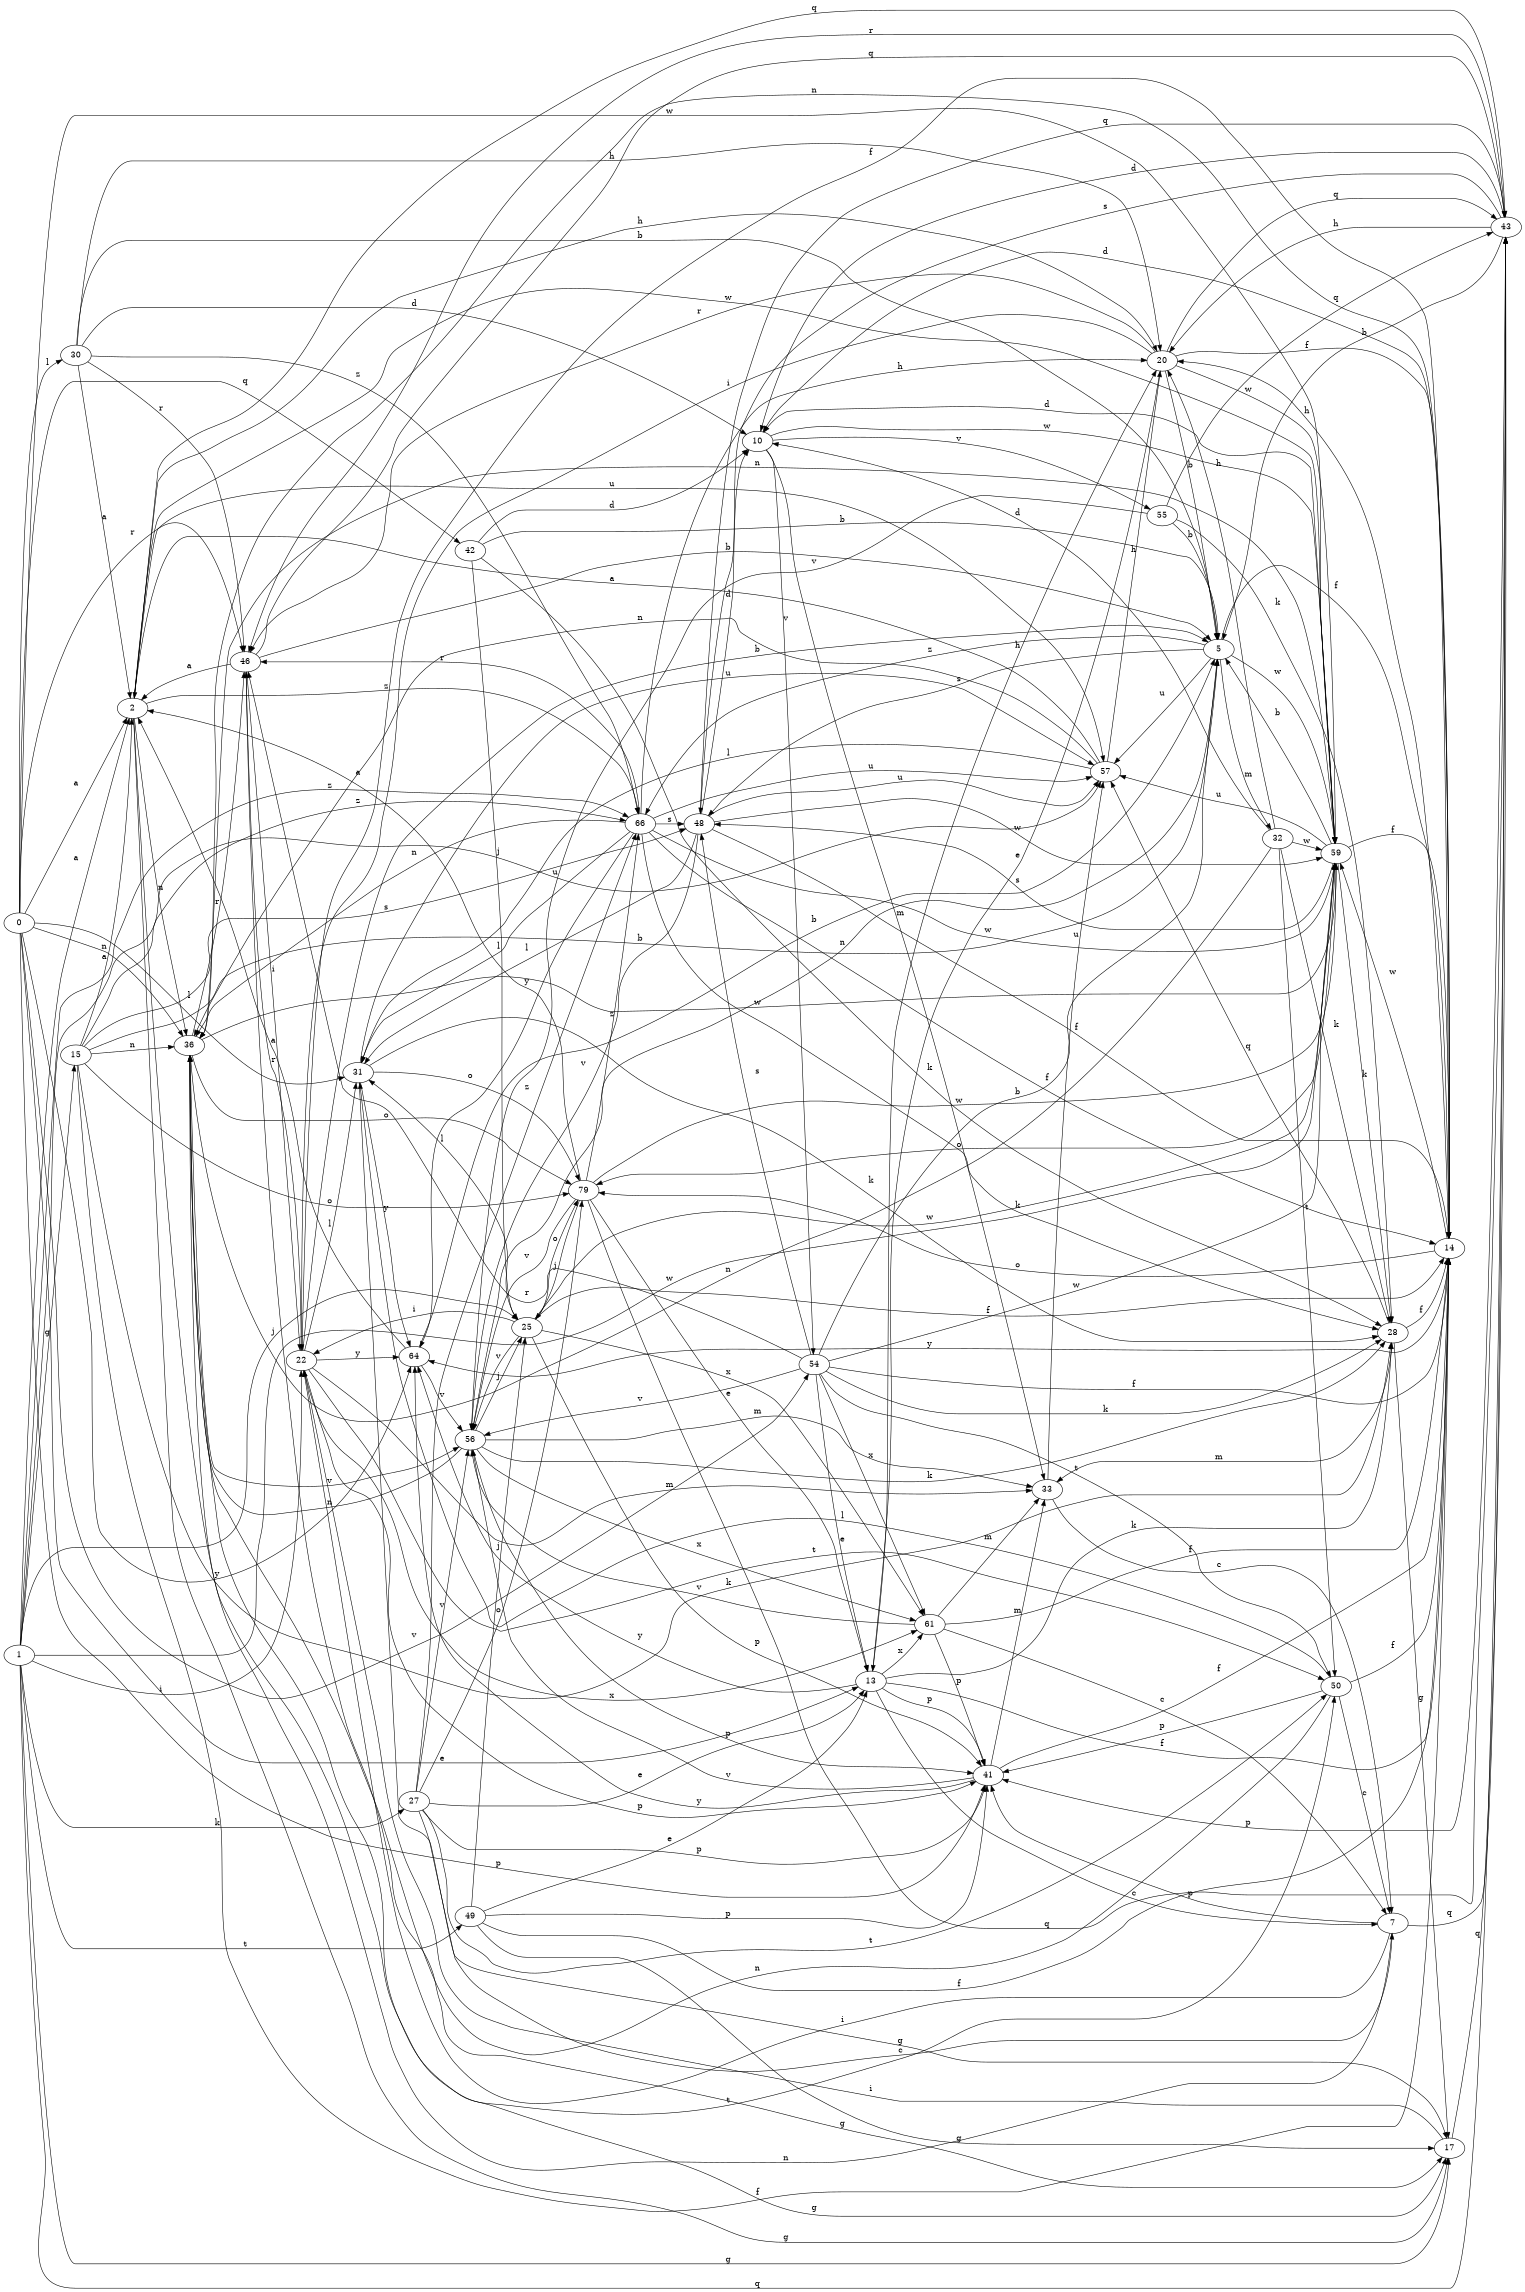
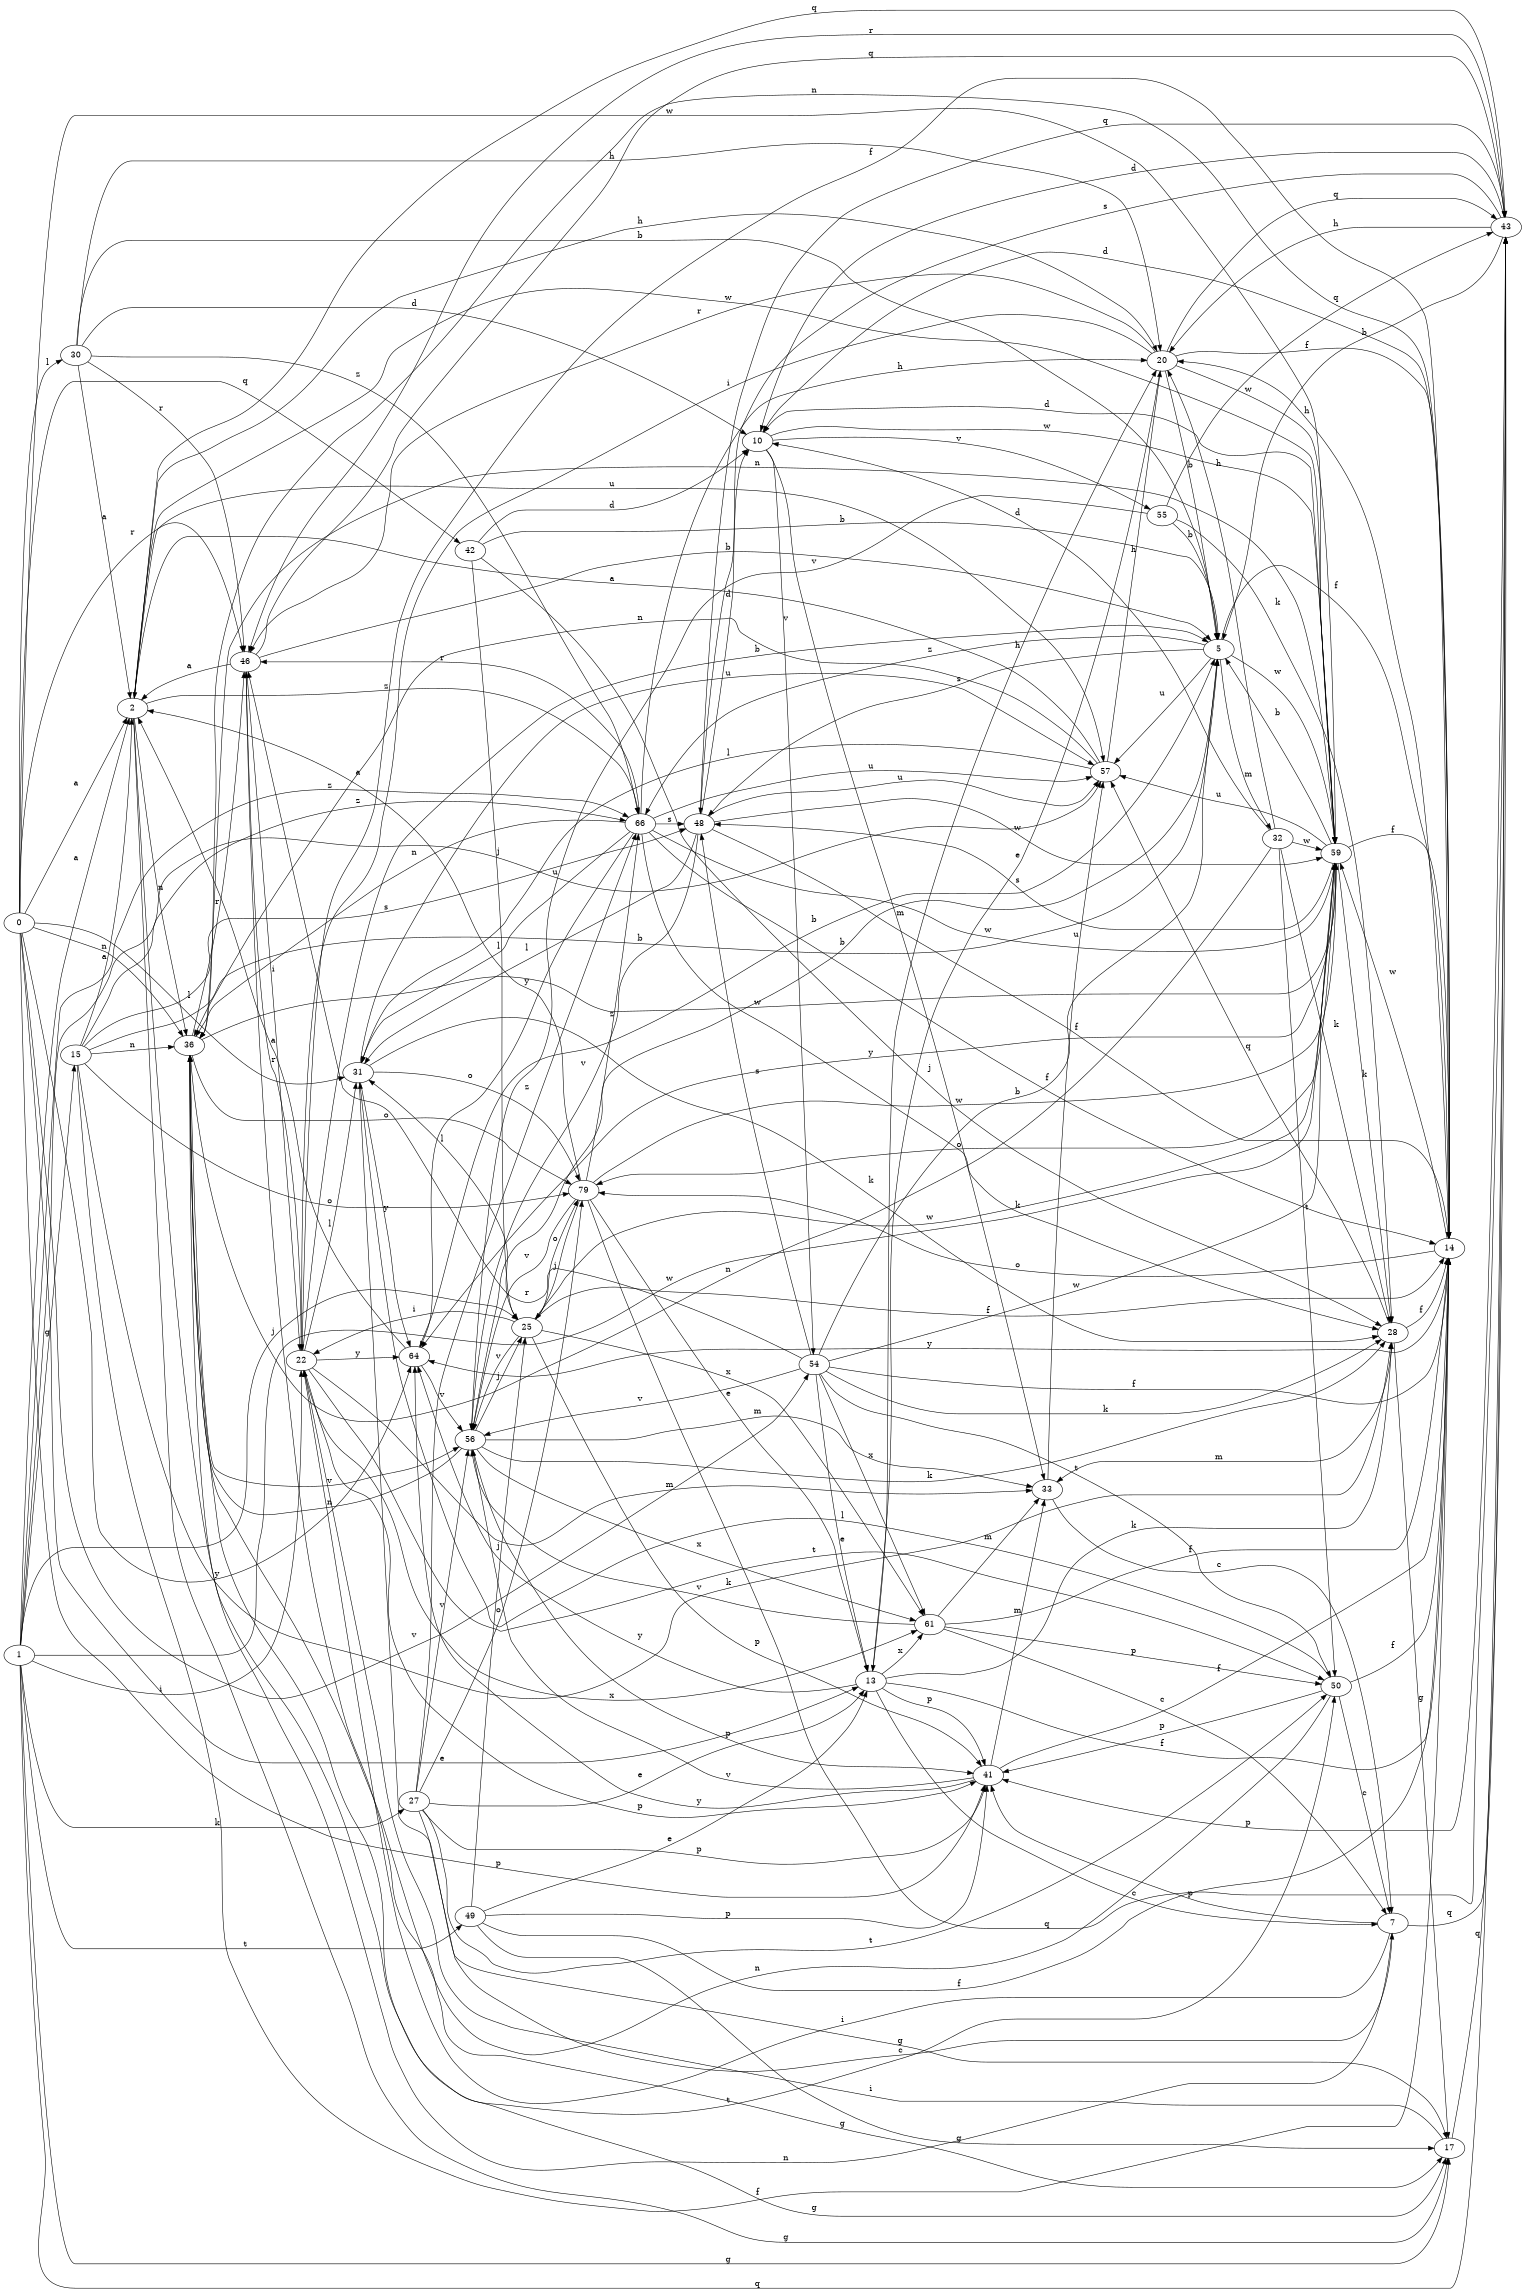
(843, 943) -> (843, 943)
none -> (864, 1059)
(930, 1068) -> (930, 1068)
(958, 1690) -> (1130, 1655)
